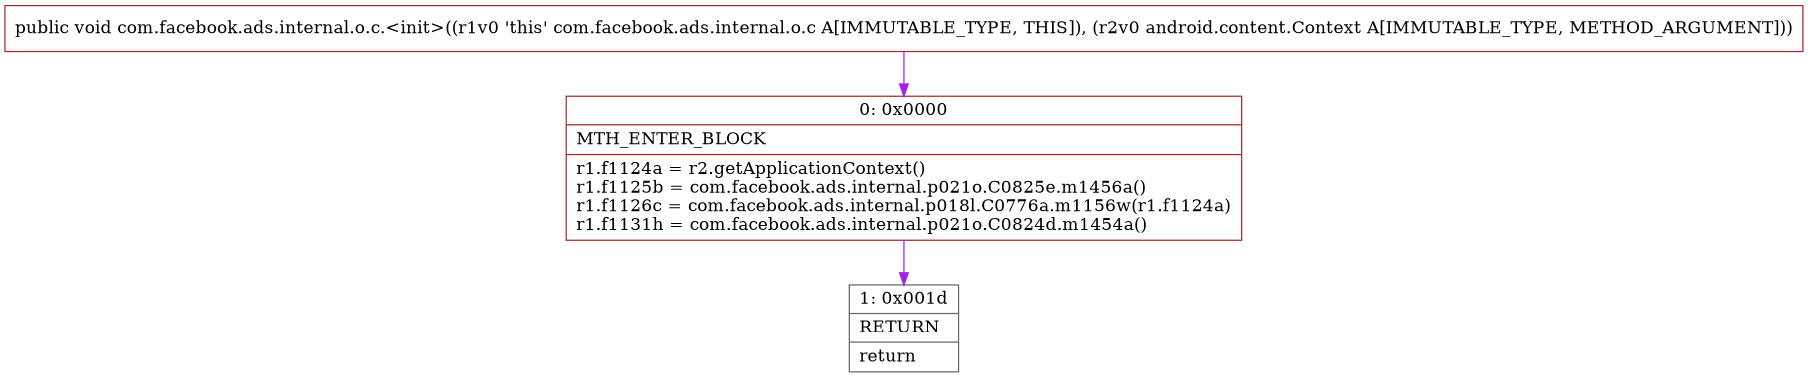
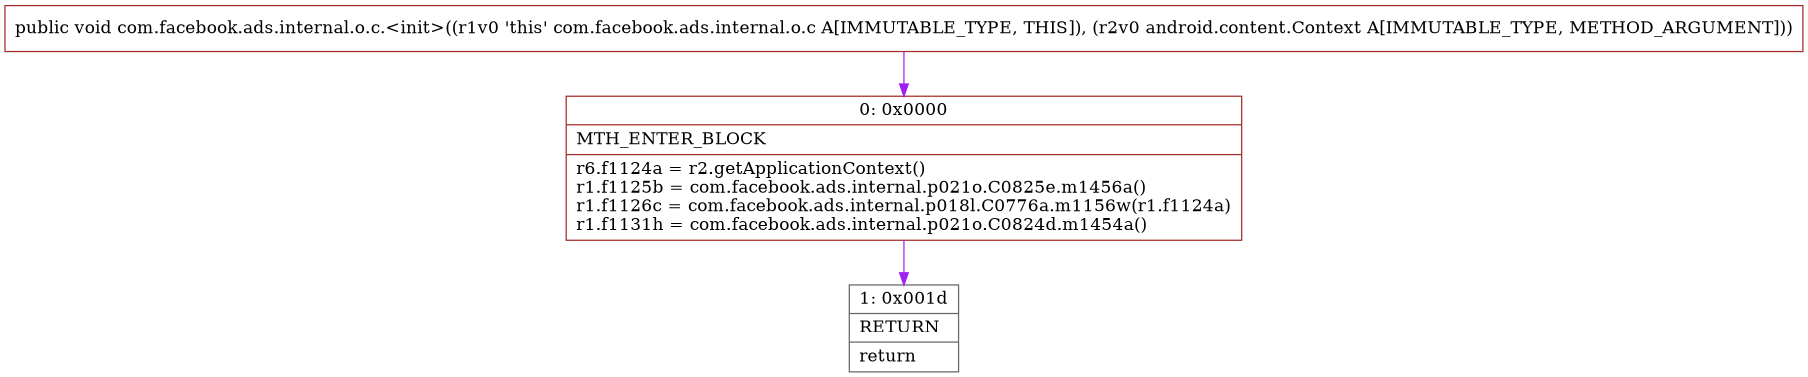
(751, 169) -> (751, 169)
